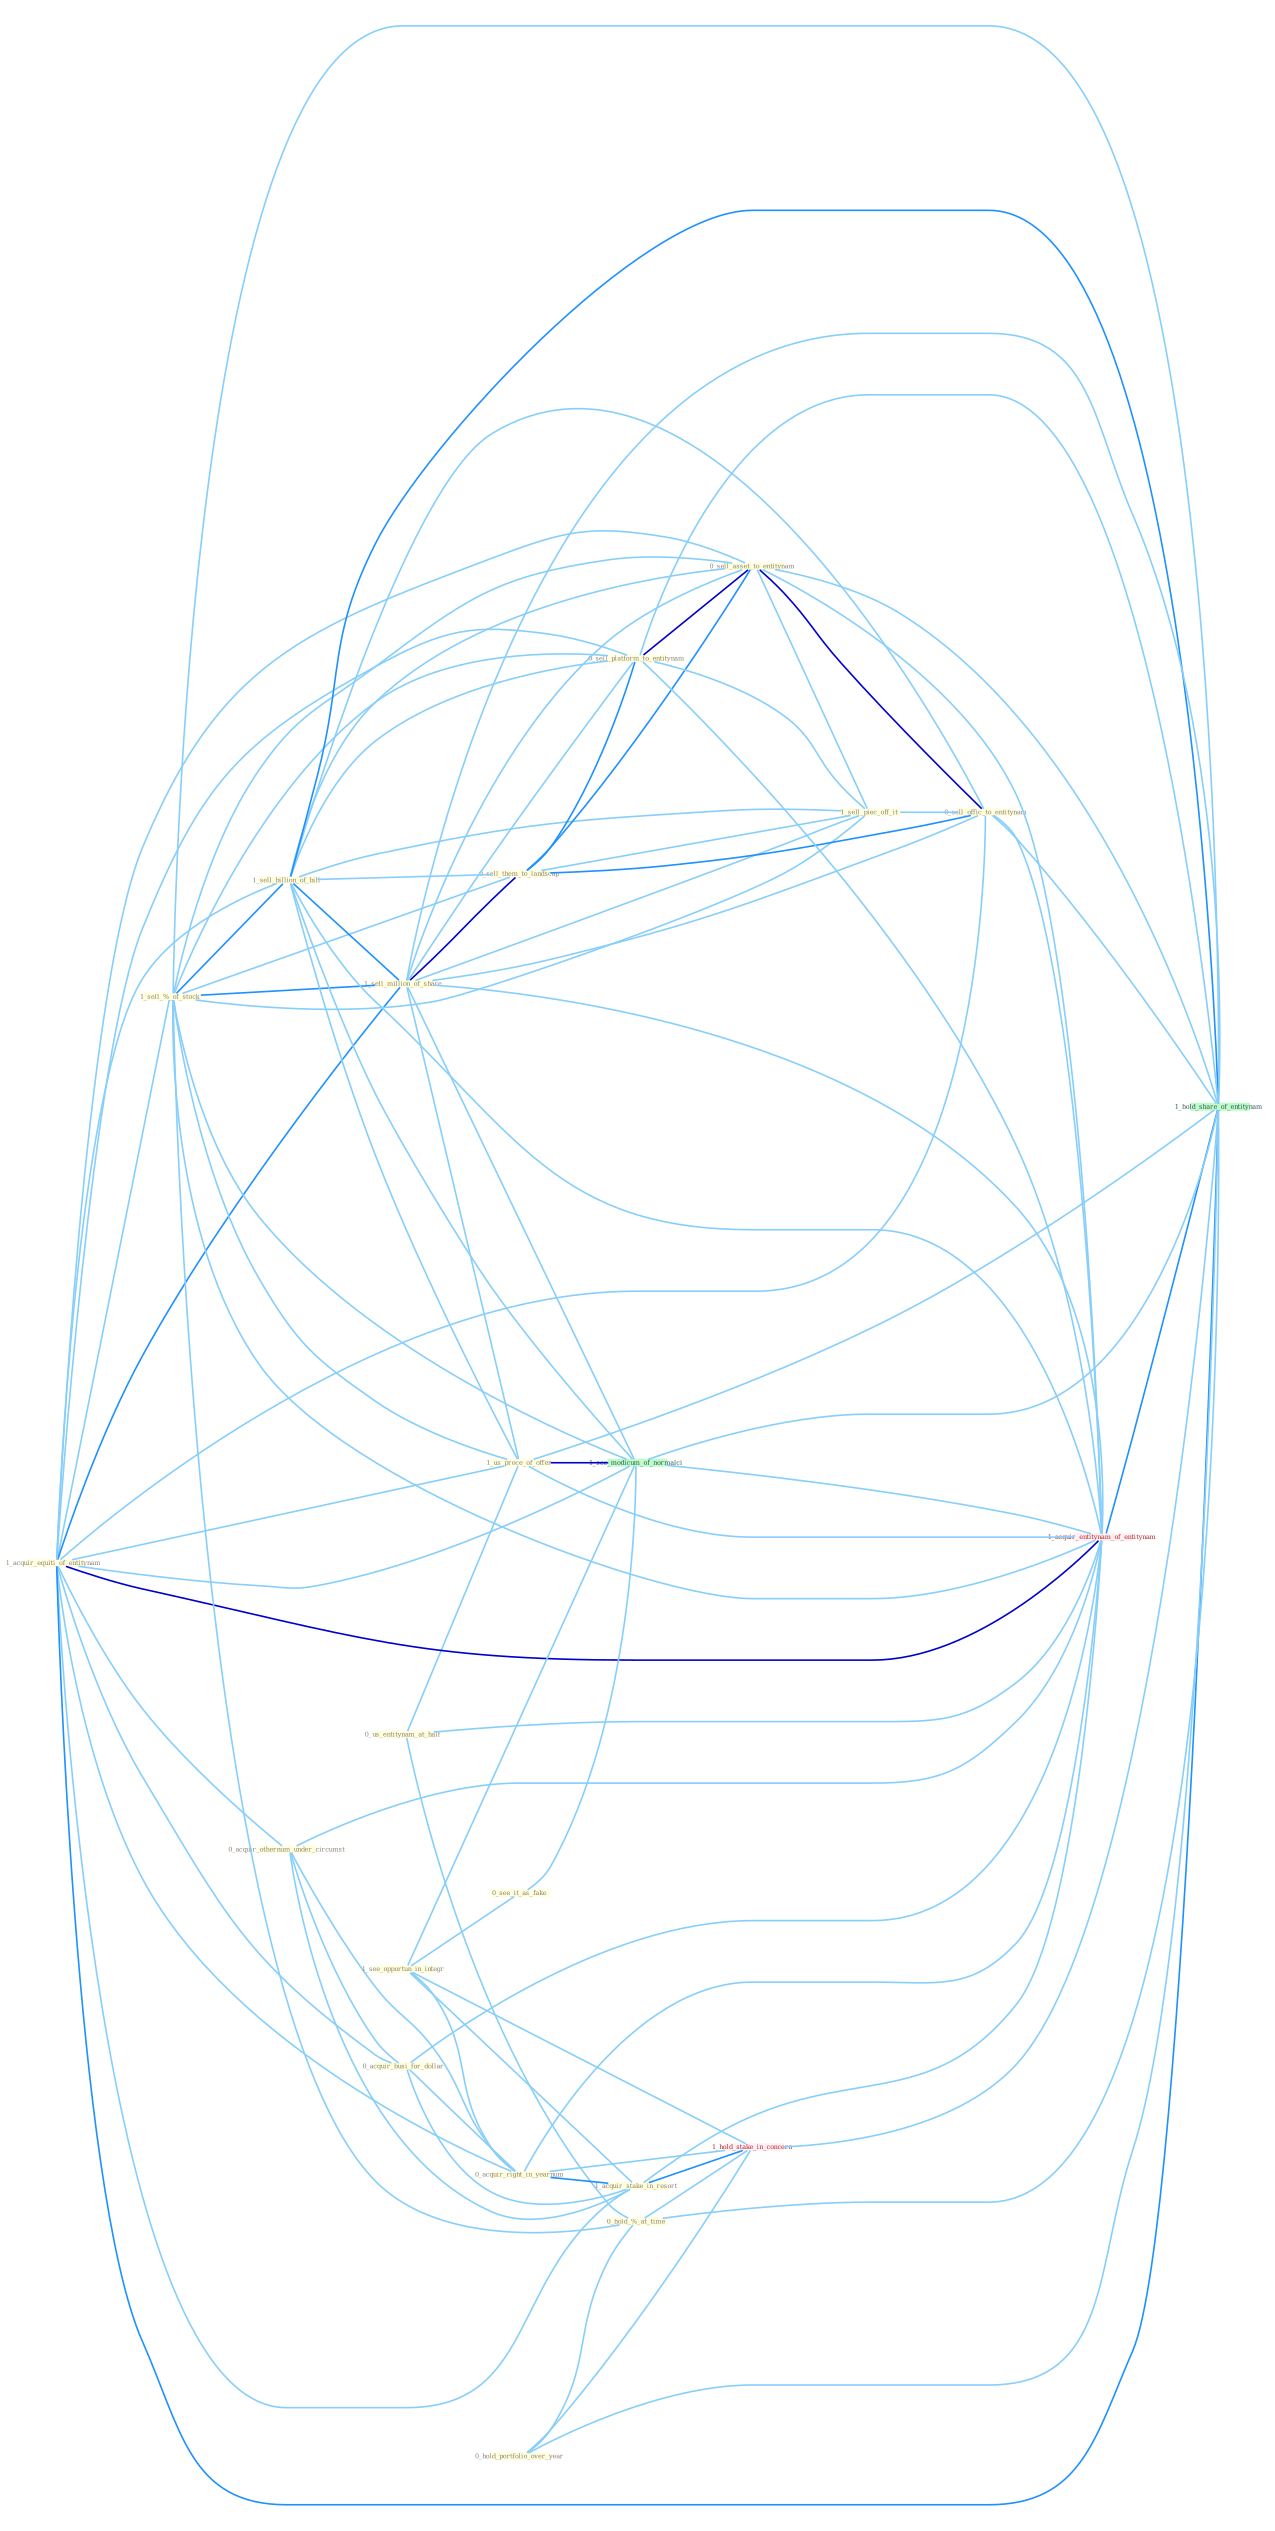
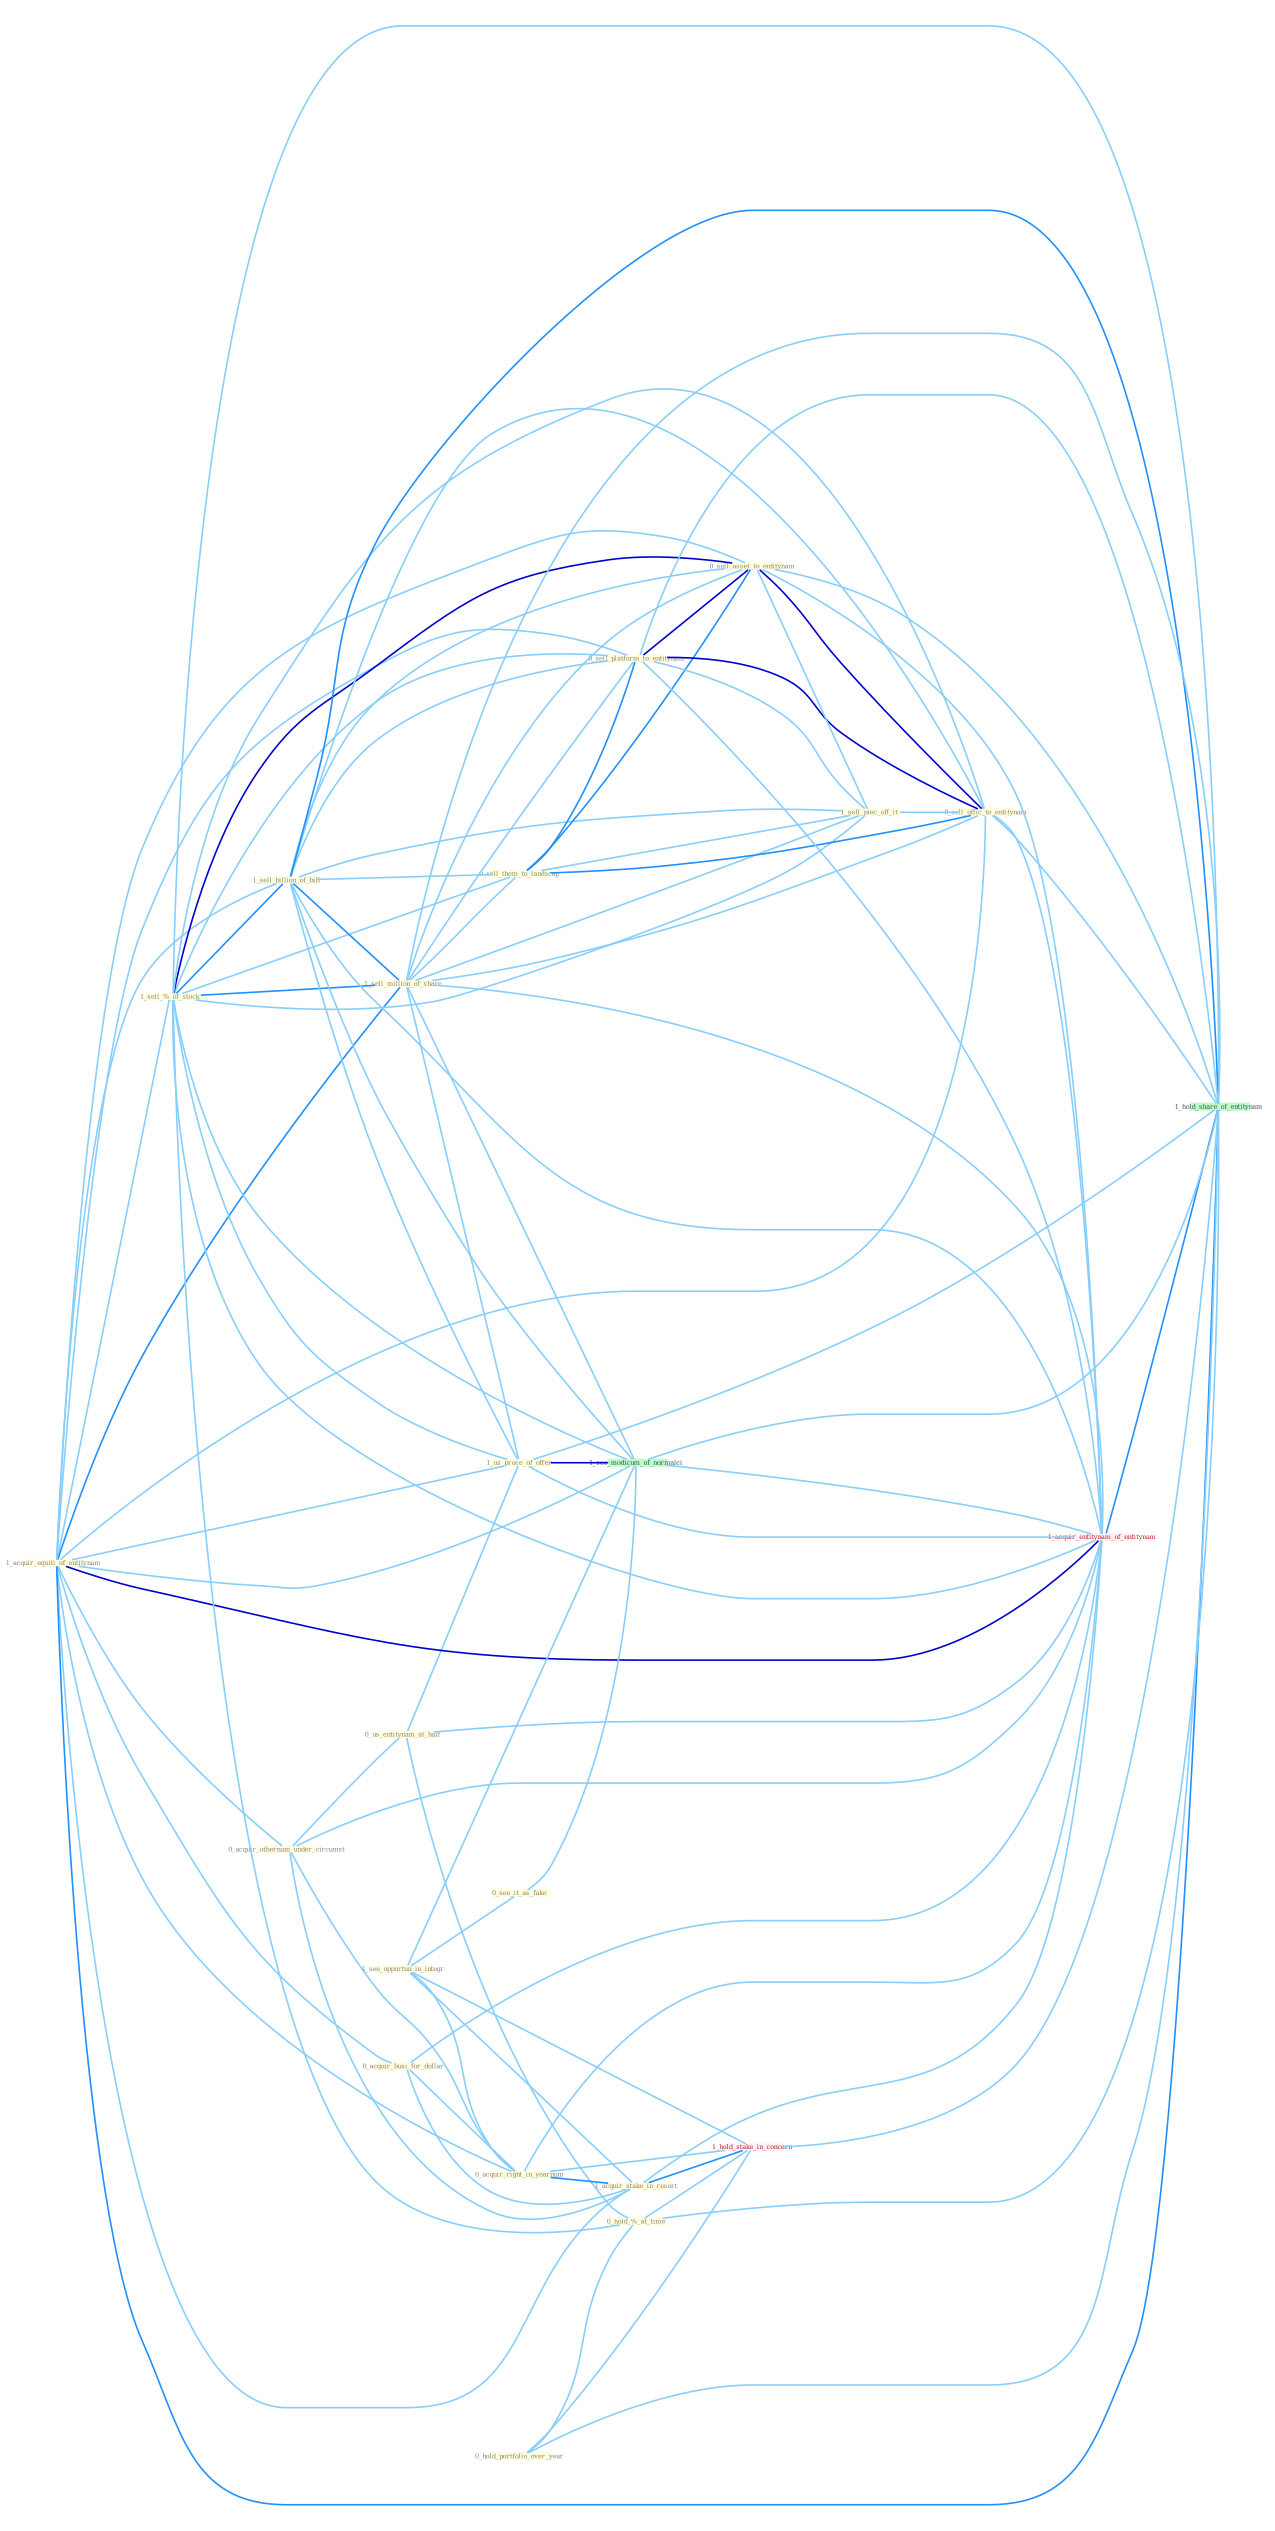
none -> (533, 432)
(433, 624) -> (433, 624)
none -> (846, 736)
(463, 929) -> (463, 929)
(333, 1965) -> (345, 1791)
